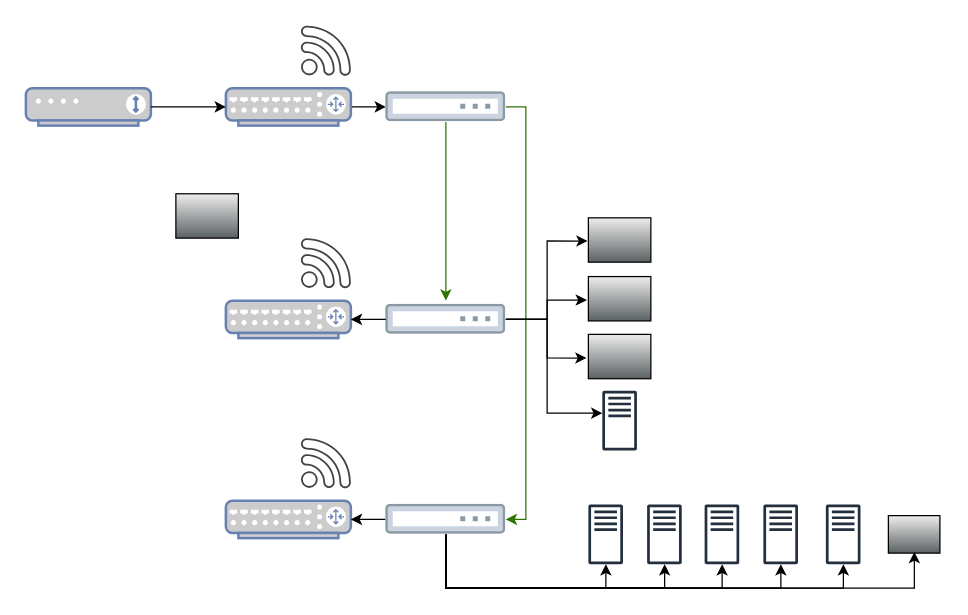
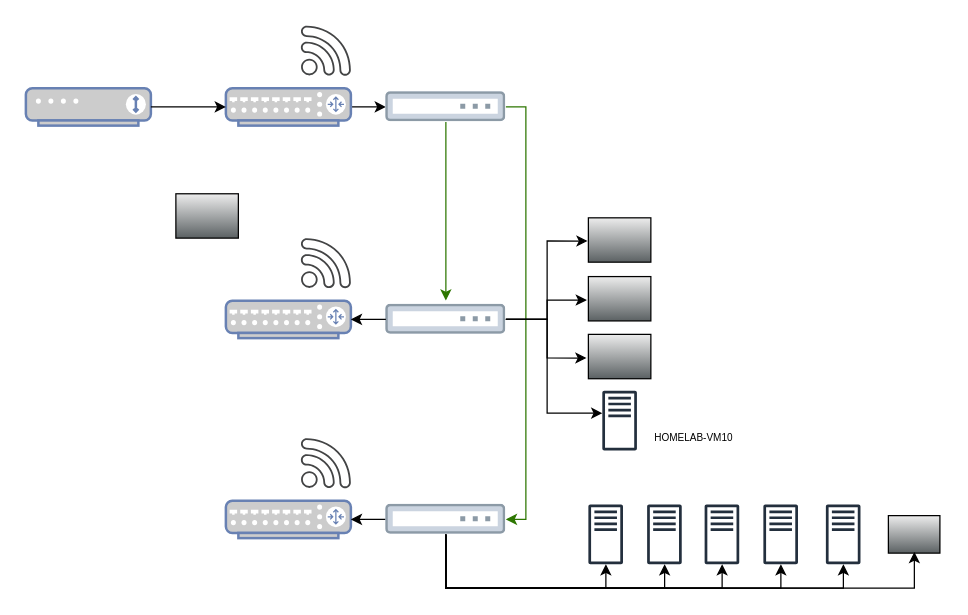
none -> (693, 438)
